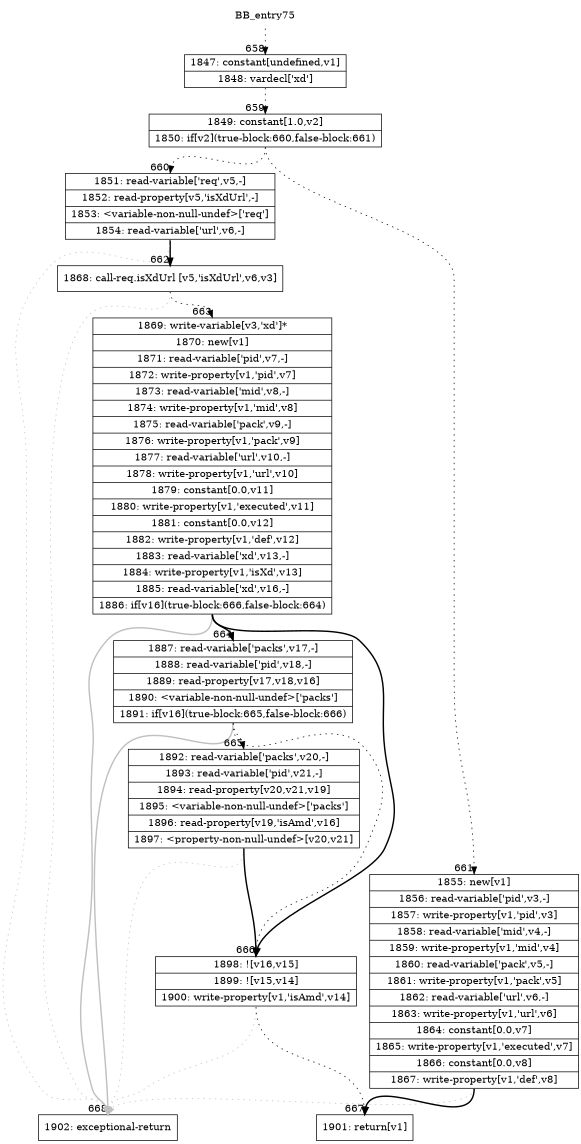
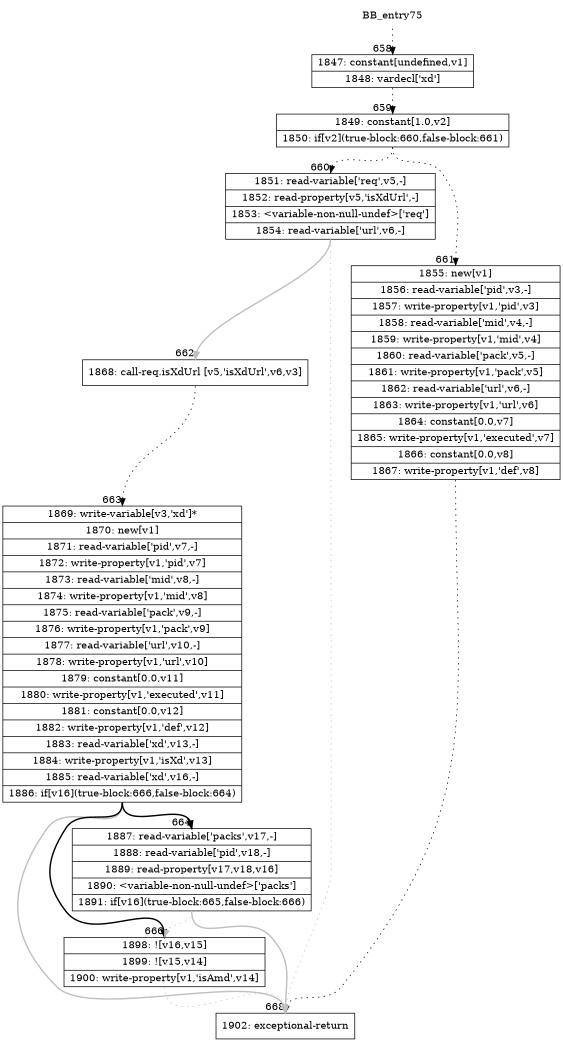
(170, 249) -> (266, 298)
(53, 672) -> none
(244, 799) -> none
(382, 799) -> (182, 923)
(294, 1102) -> (448, 777)
(365, 1128) -> none
